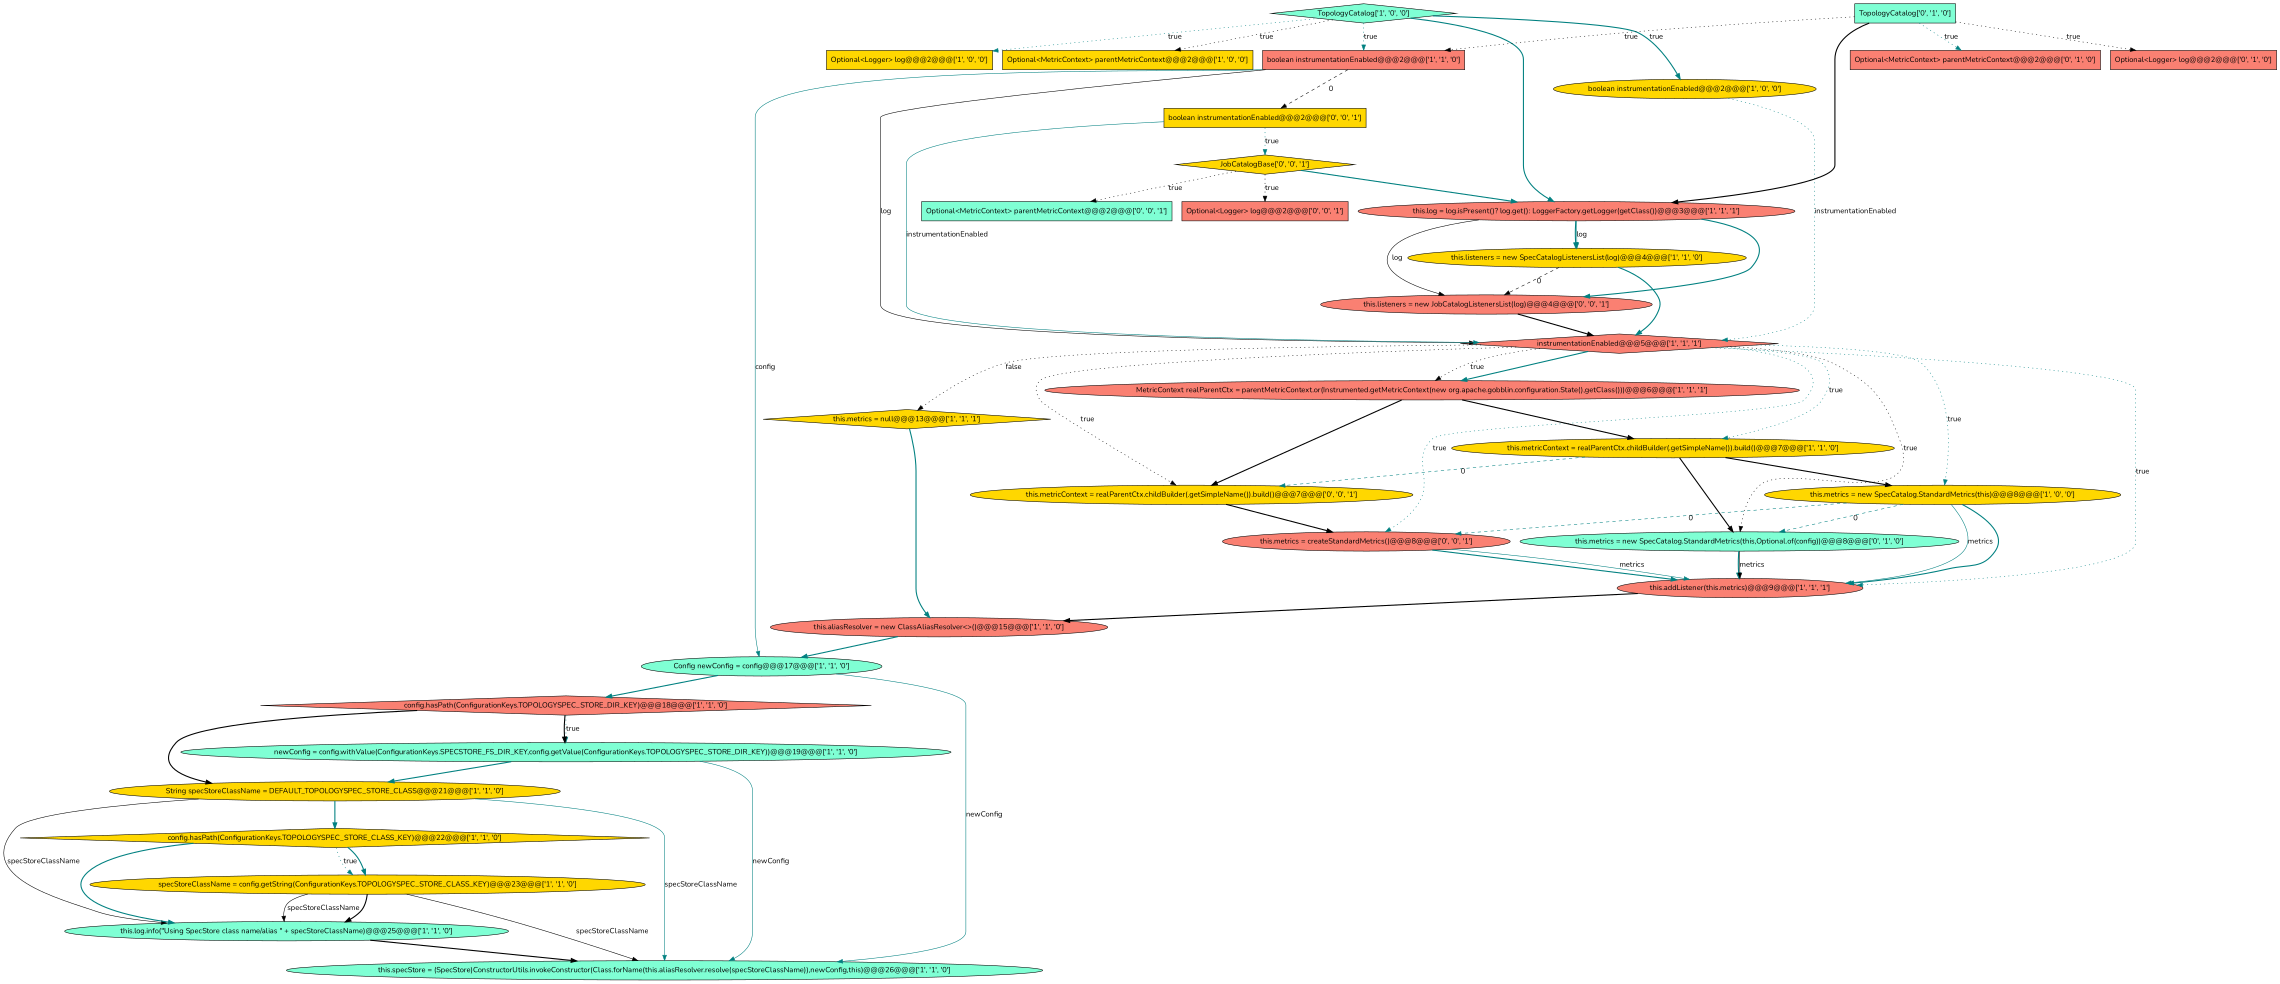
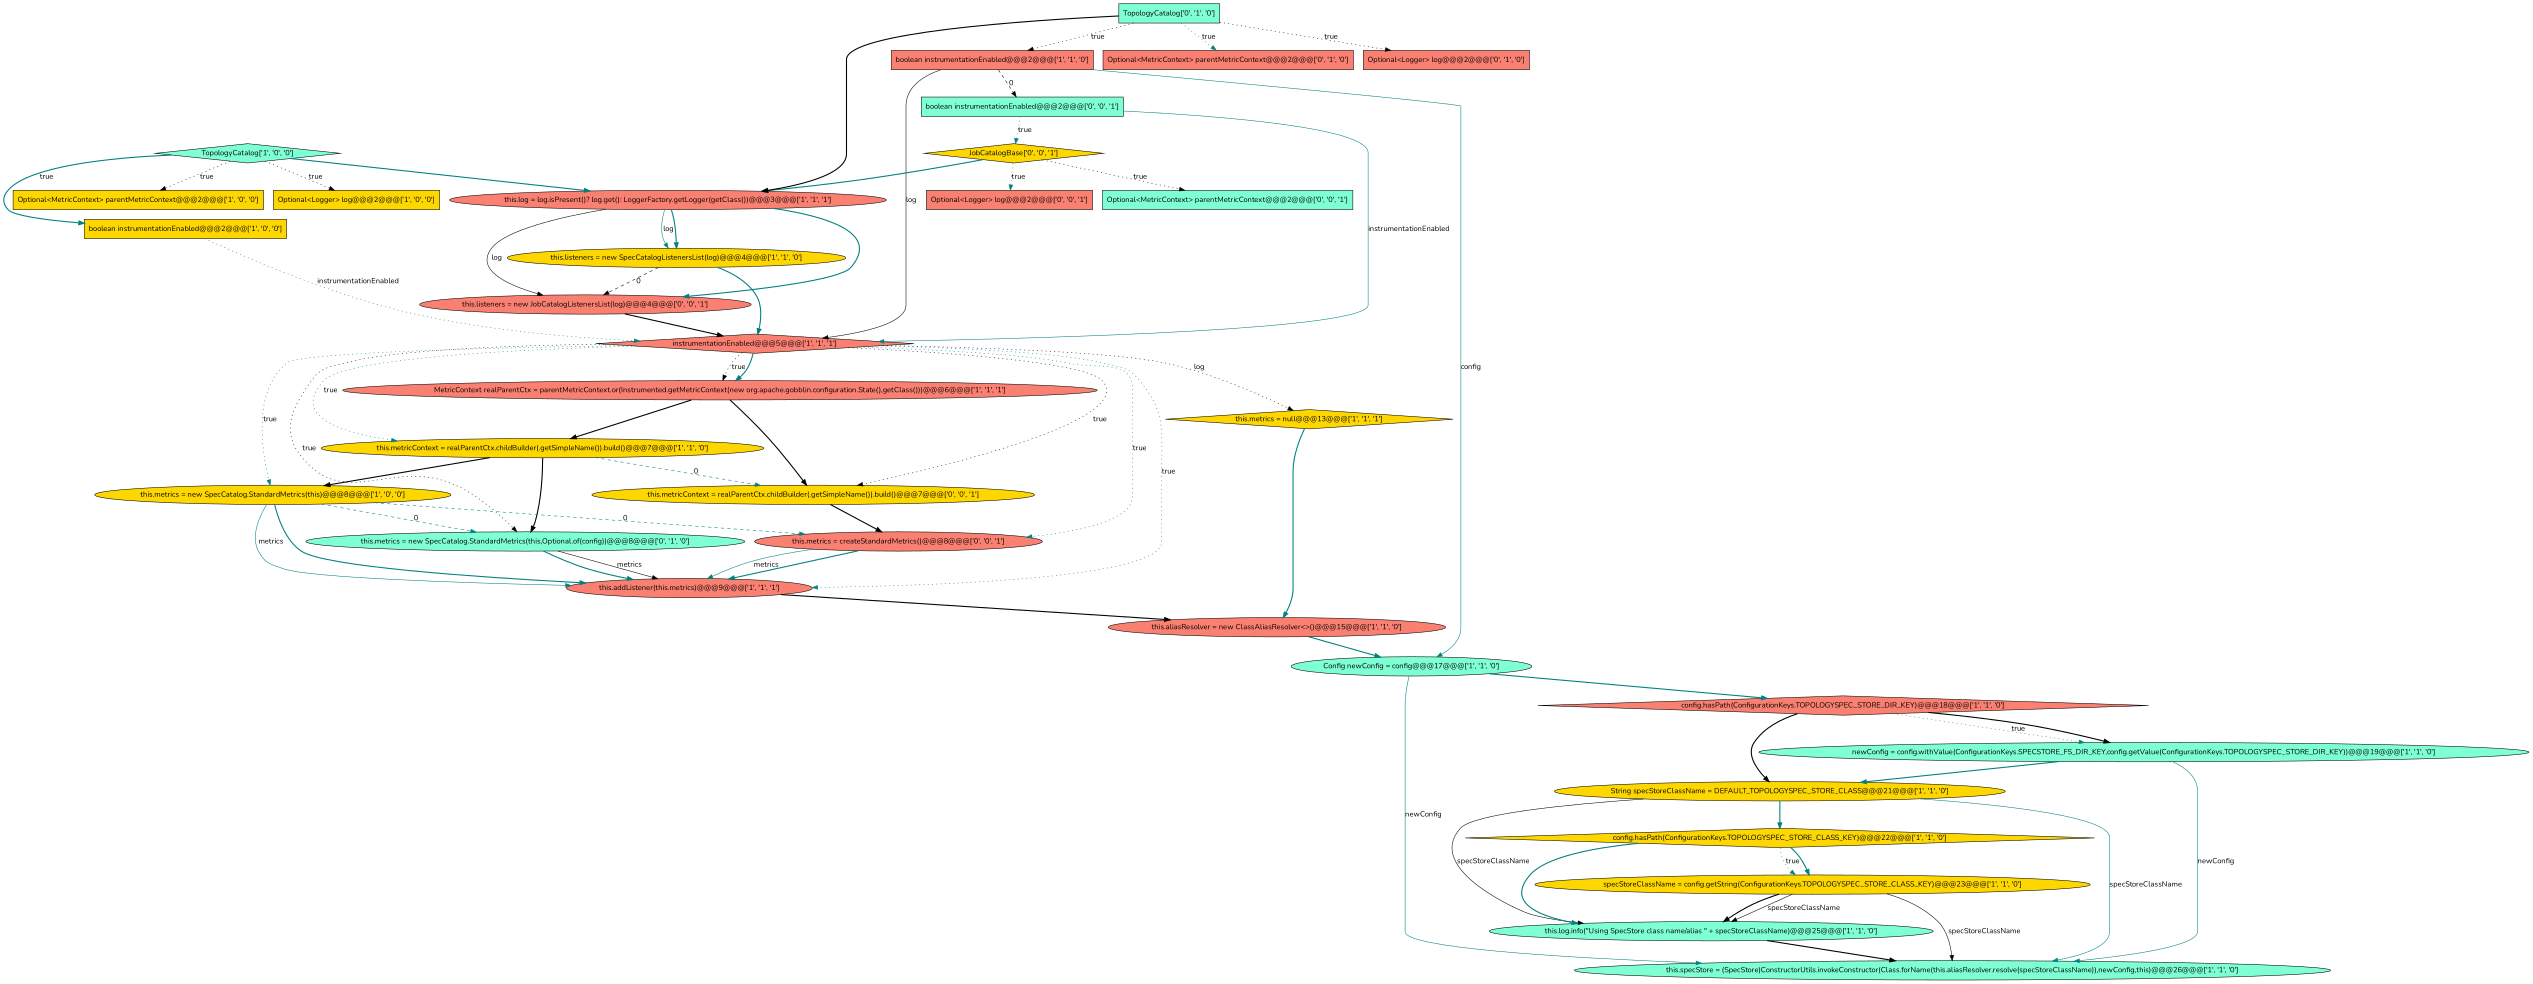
(1158, 34) -> (297, 175)
(1364, 34) -> none
(1685, 89) -> (185, 229)
(1265, 118) -> (1022, 107)
(1265, 185) -> (1012, 174)
(1014, 367) -> (1199, 367)
